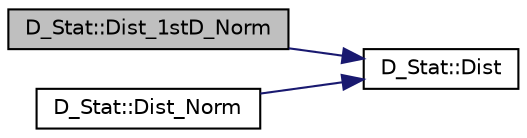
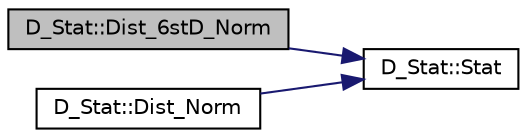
(148, 29) -> (148, 29)
(441, 69) -> (441, 69)
